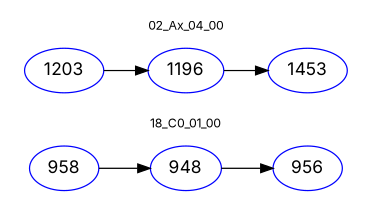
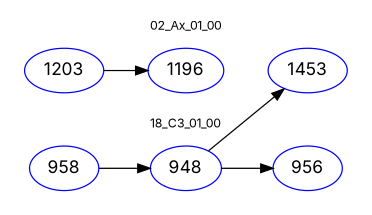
(186, 27) -> (186, 27)
(240, 71) -> (241, 124)
(186, 124) -> (186, 124)
